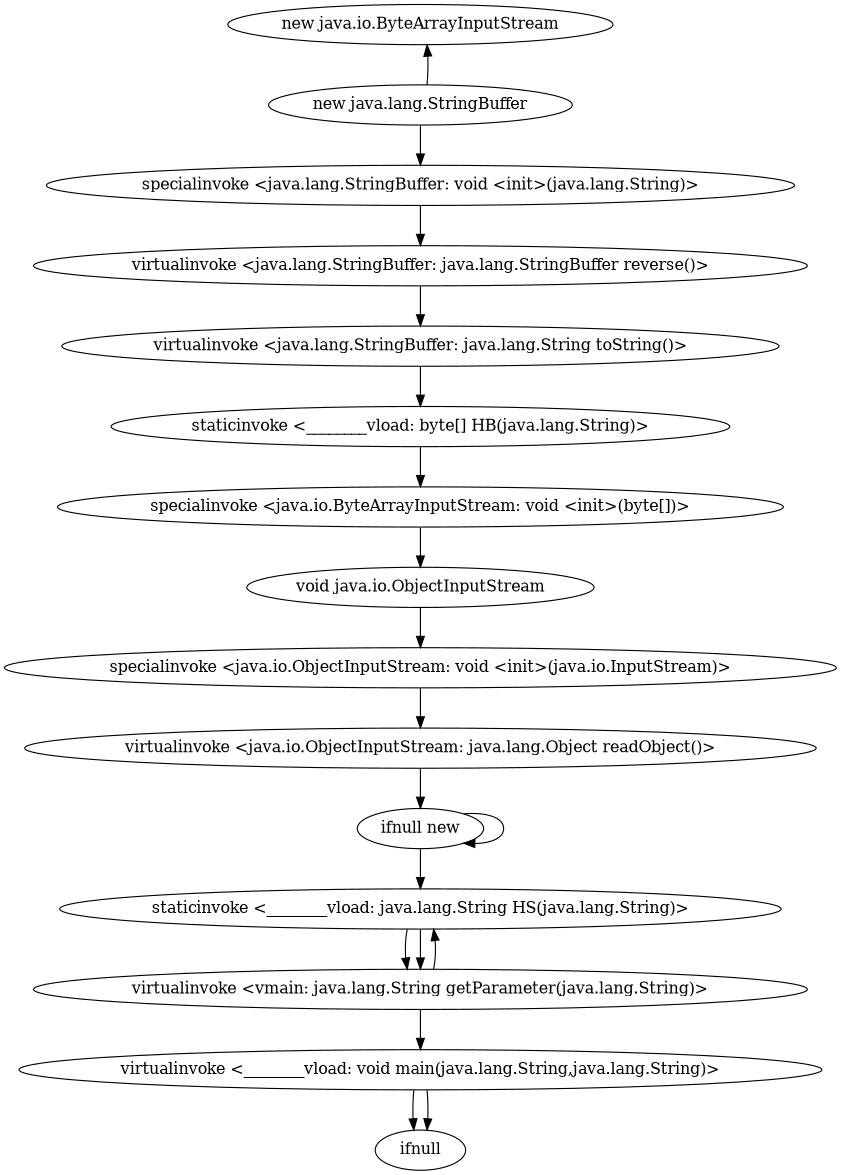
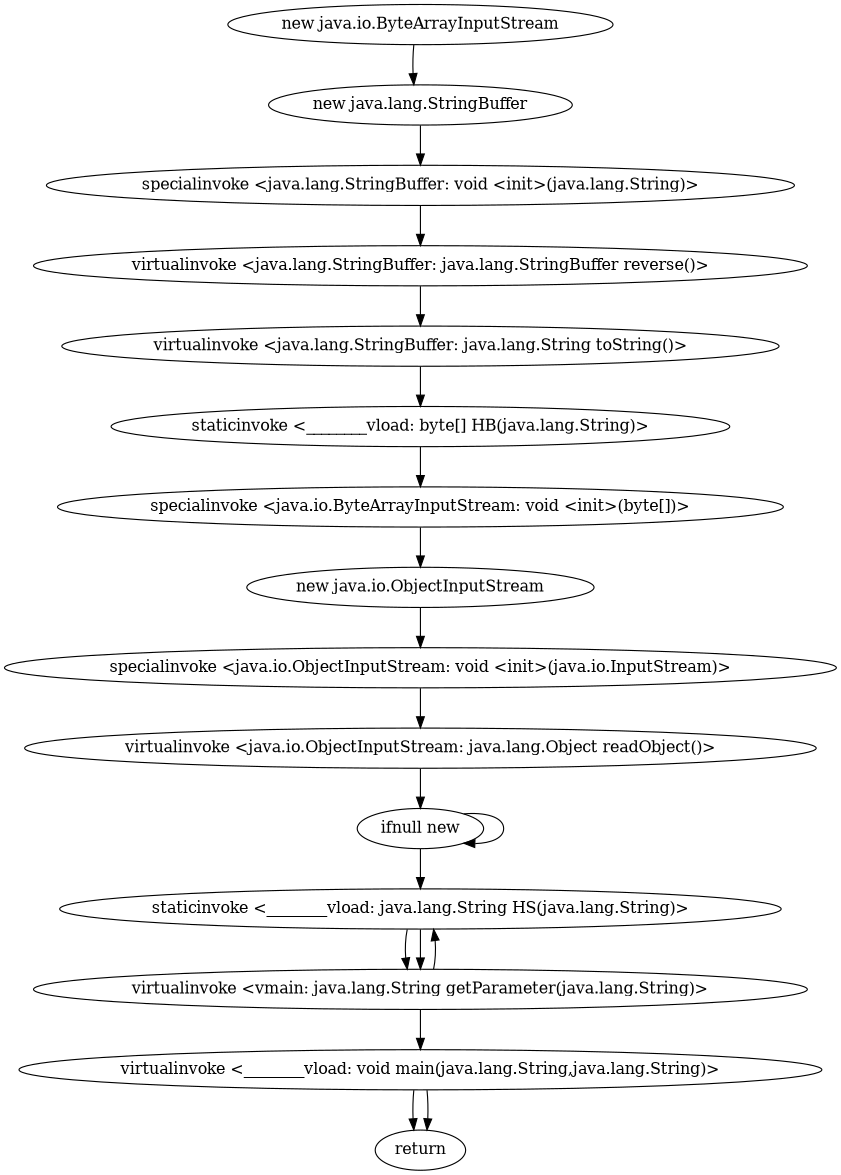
(428, 70) -> (413, 59)
(420, 587) -> (420, 587)
(420, 1150) -> (420, 1150)
